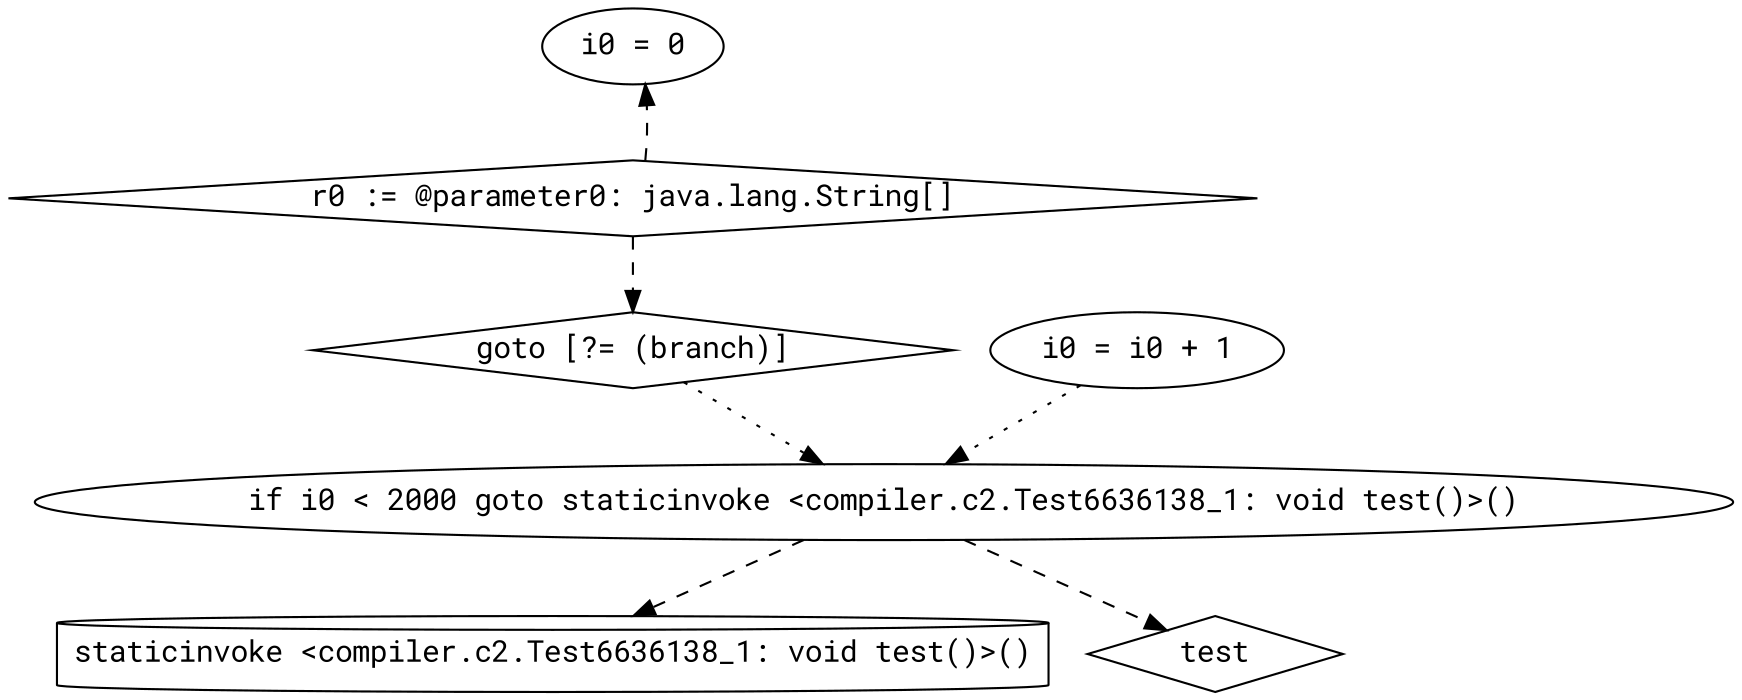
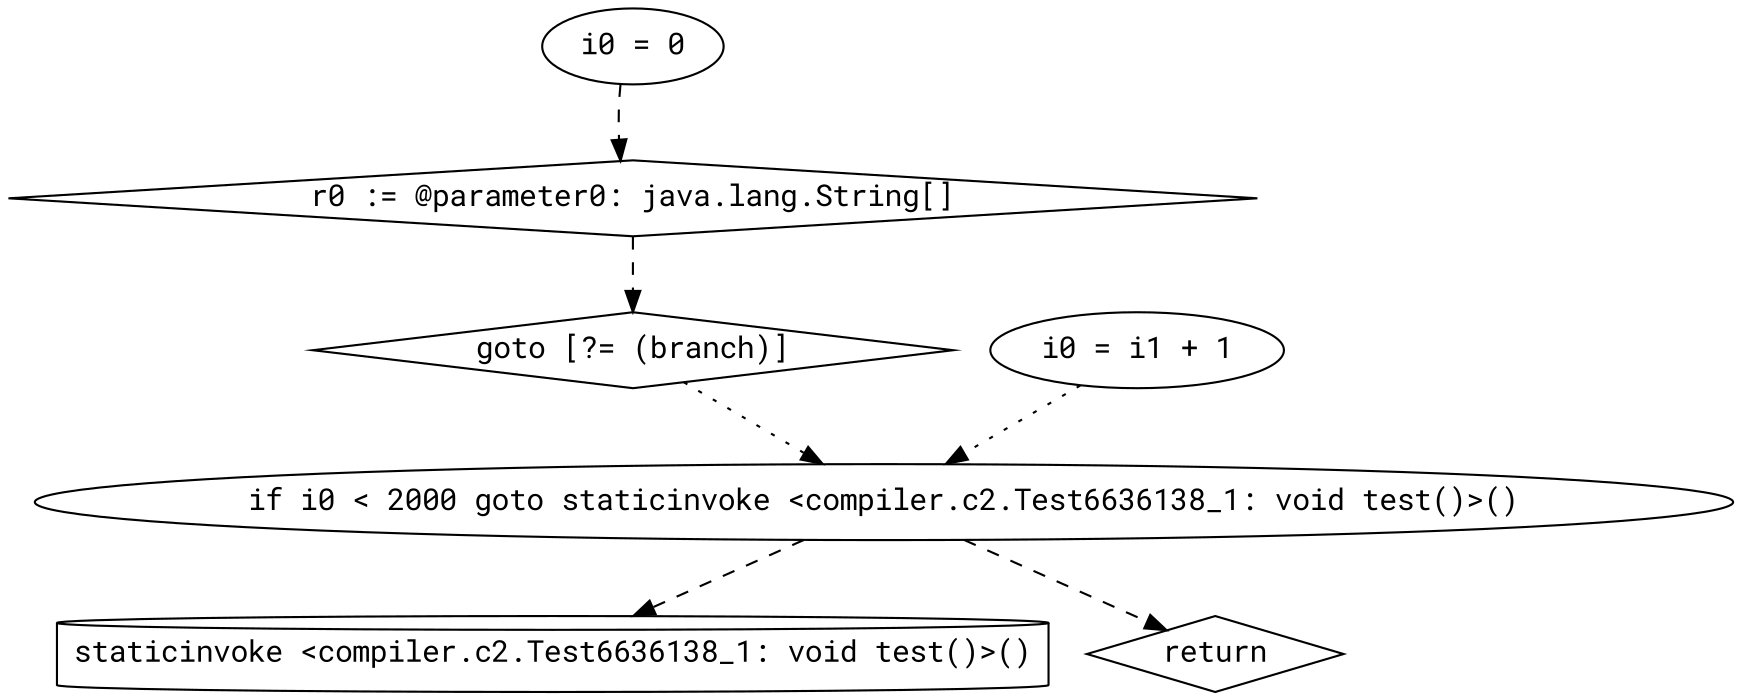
(647, 133) -> (619, 112)
(1137, 350) -> (1137, 350)
(1215, 654) -> (1215, 654)
